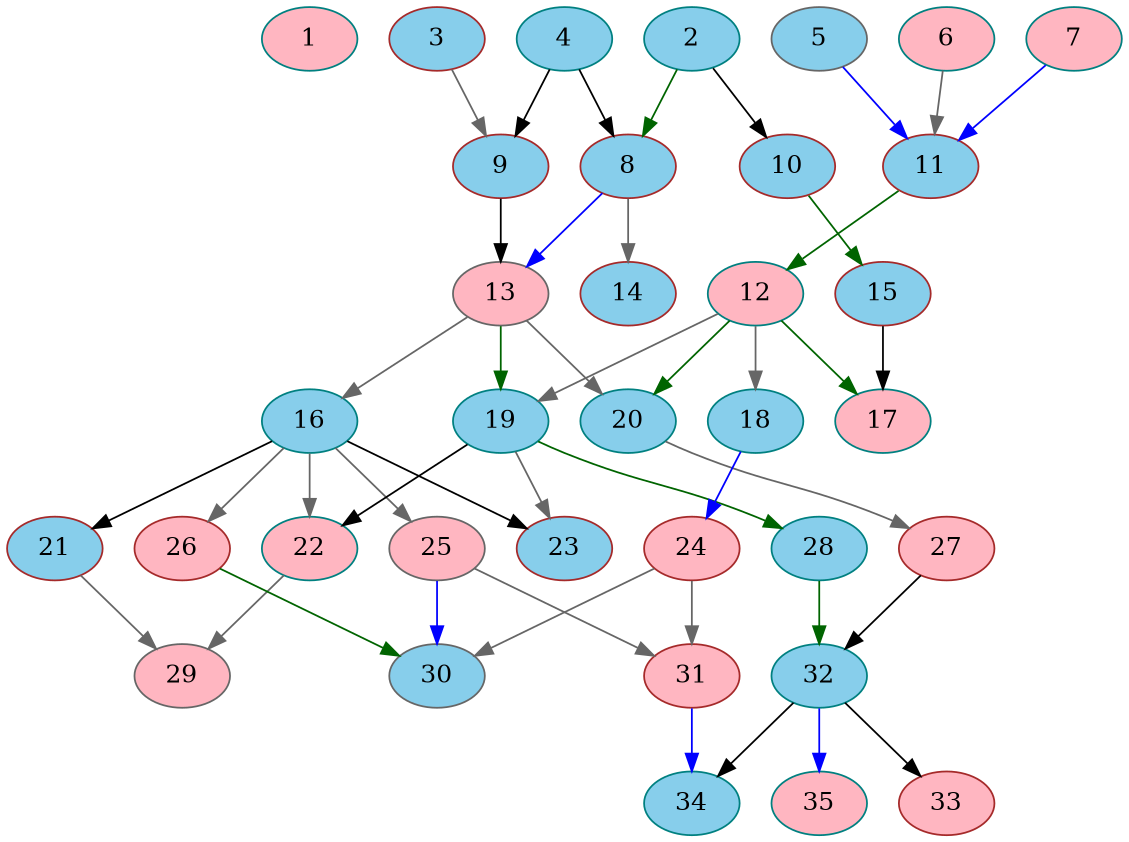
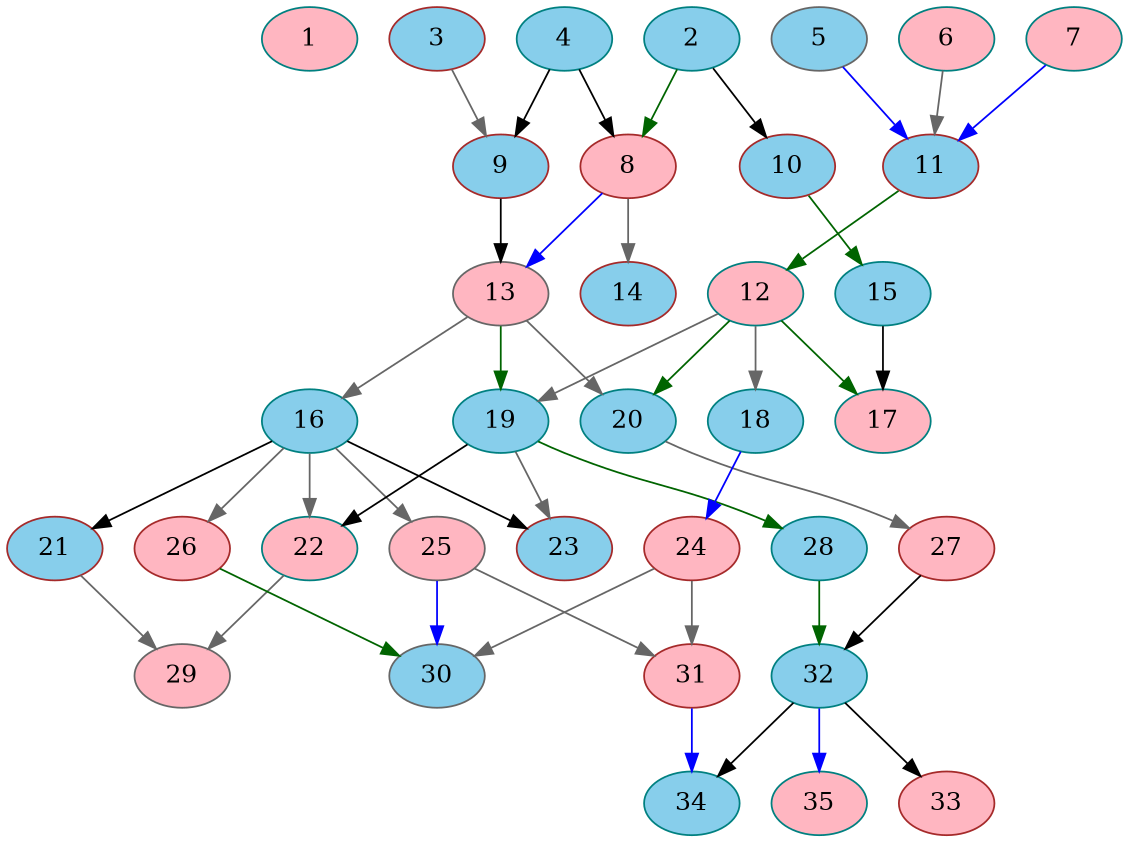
(628, 166) -> (628, 166)
(883, 294) -> (883, 294)
